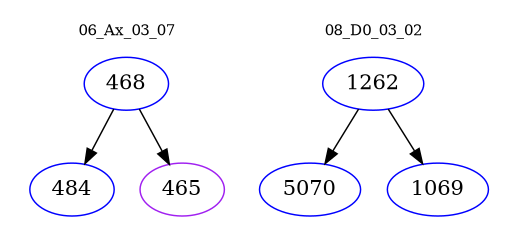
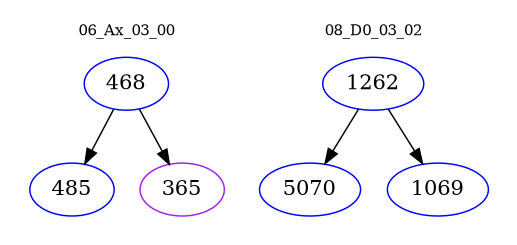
(127, 32) -> (127, 32)
(72, 190) -> (72, 190)
(182, 190) -> (182, 190)
